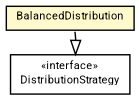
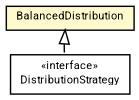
(75, 35) -> (64, 49)
